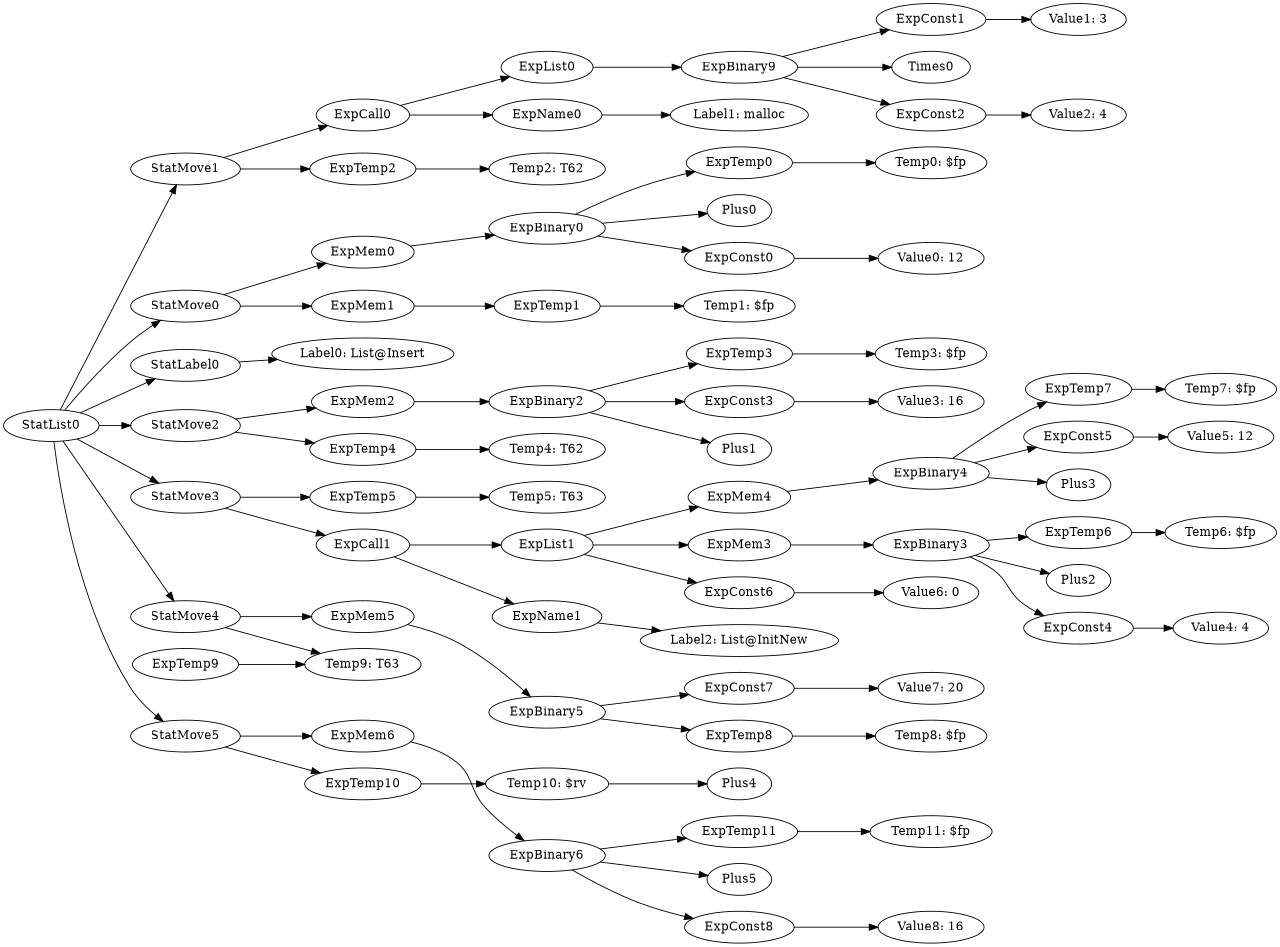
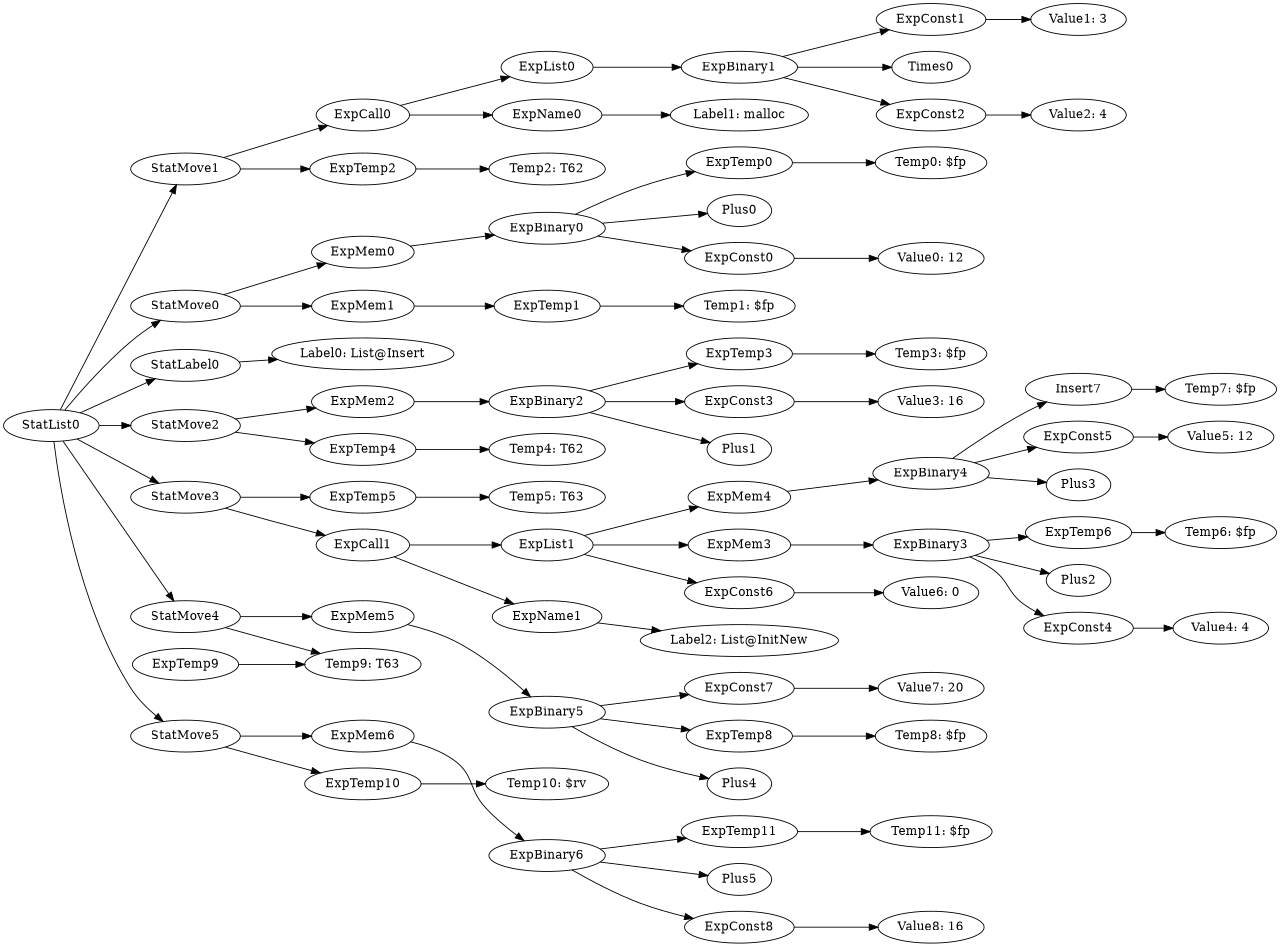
(739, 67) -> (739, 67)
(1078, 389) -> (1078, 389)
(653, 784) -> (634, 757)
